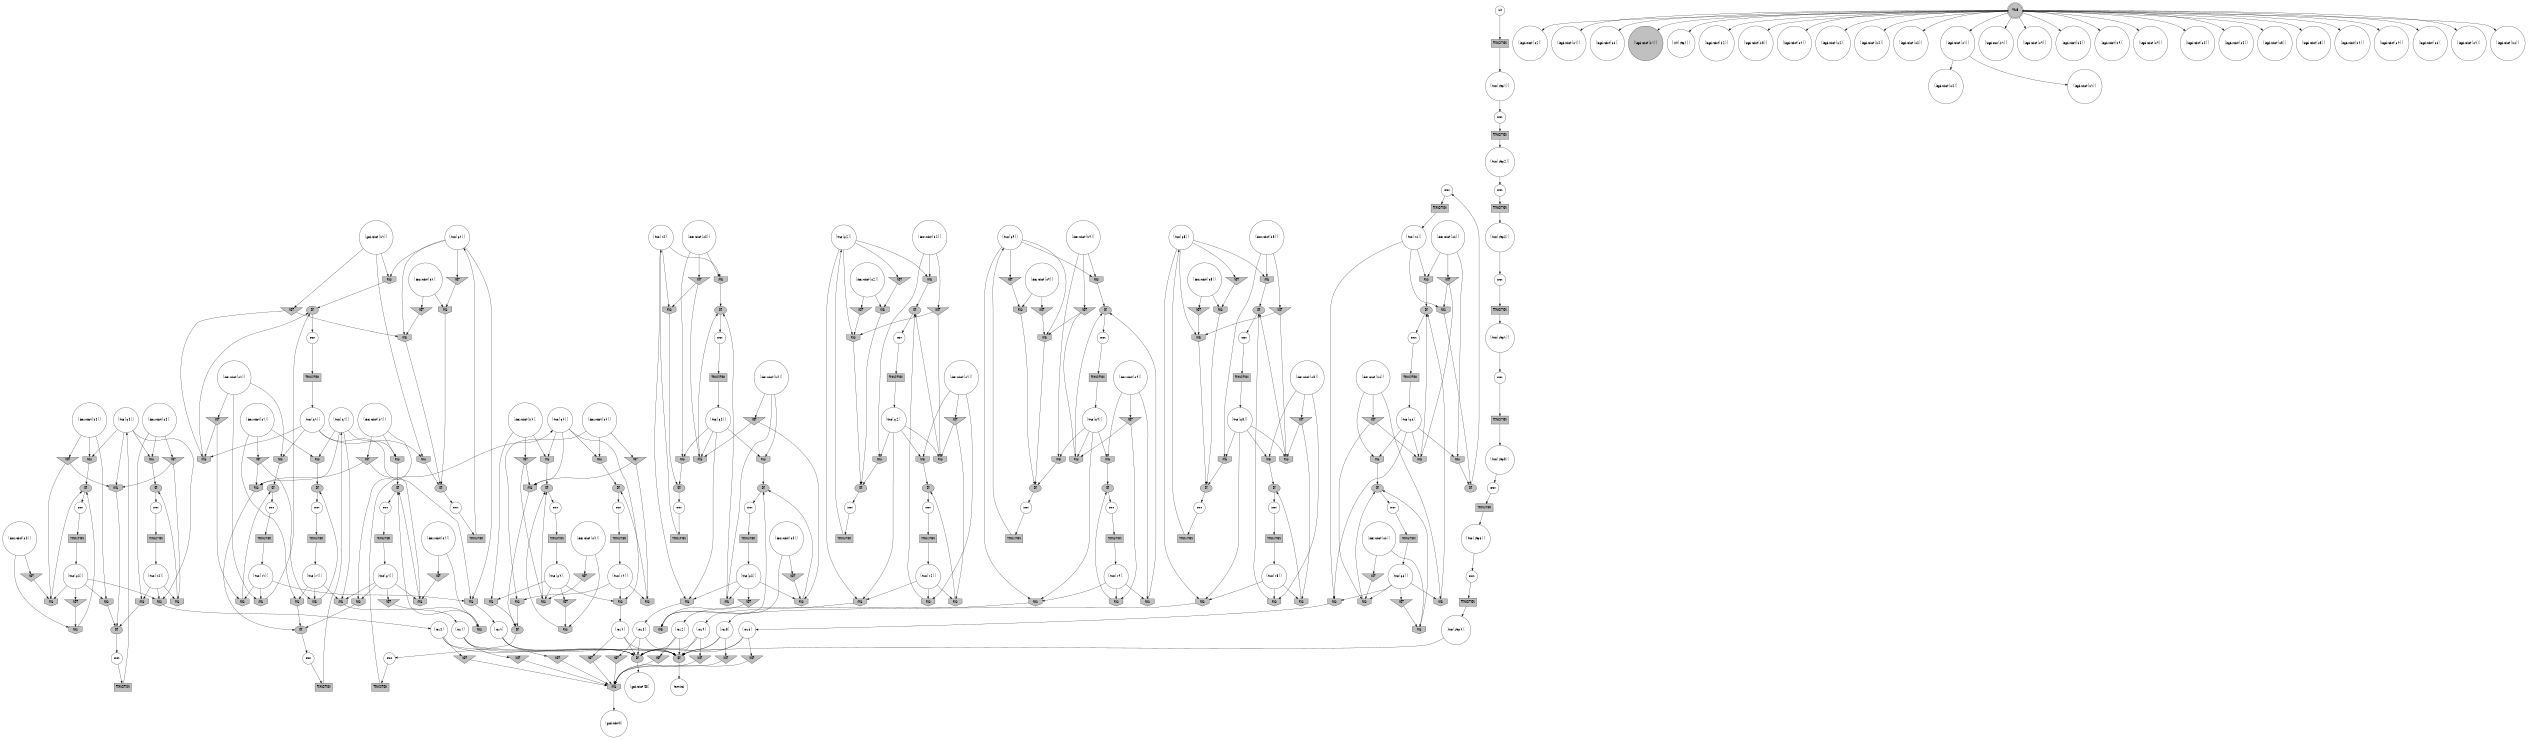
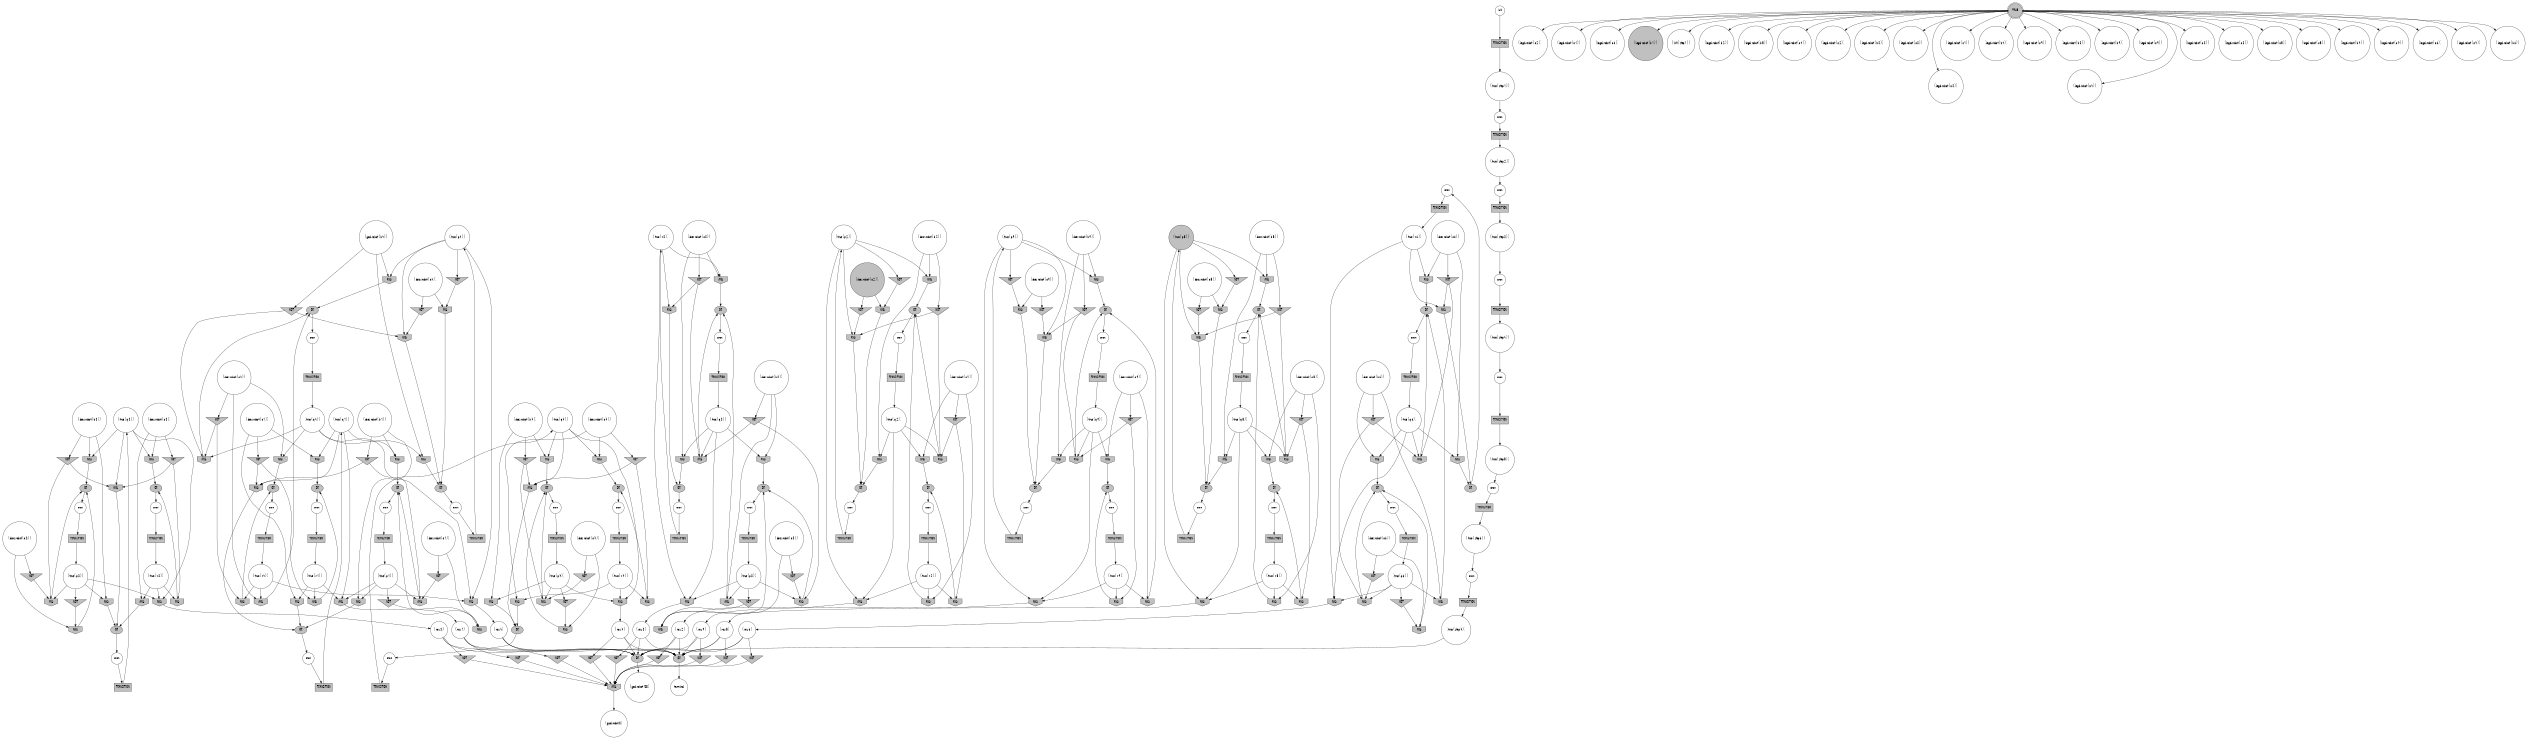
(1996, 43) -> (1996, 43)
(1952, 64) -> (1942, 23)
(2016, 76) -> (2169, 26)
(1181, 237) -> (1181, 237)
(867, 280) -> (867, 280)
